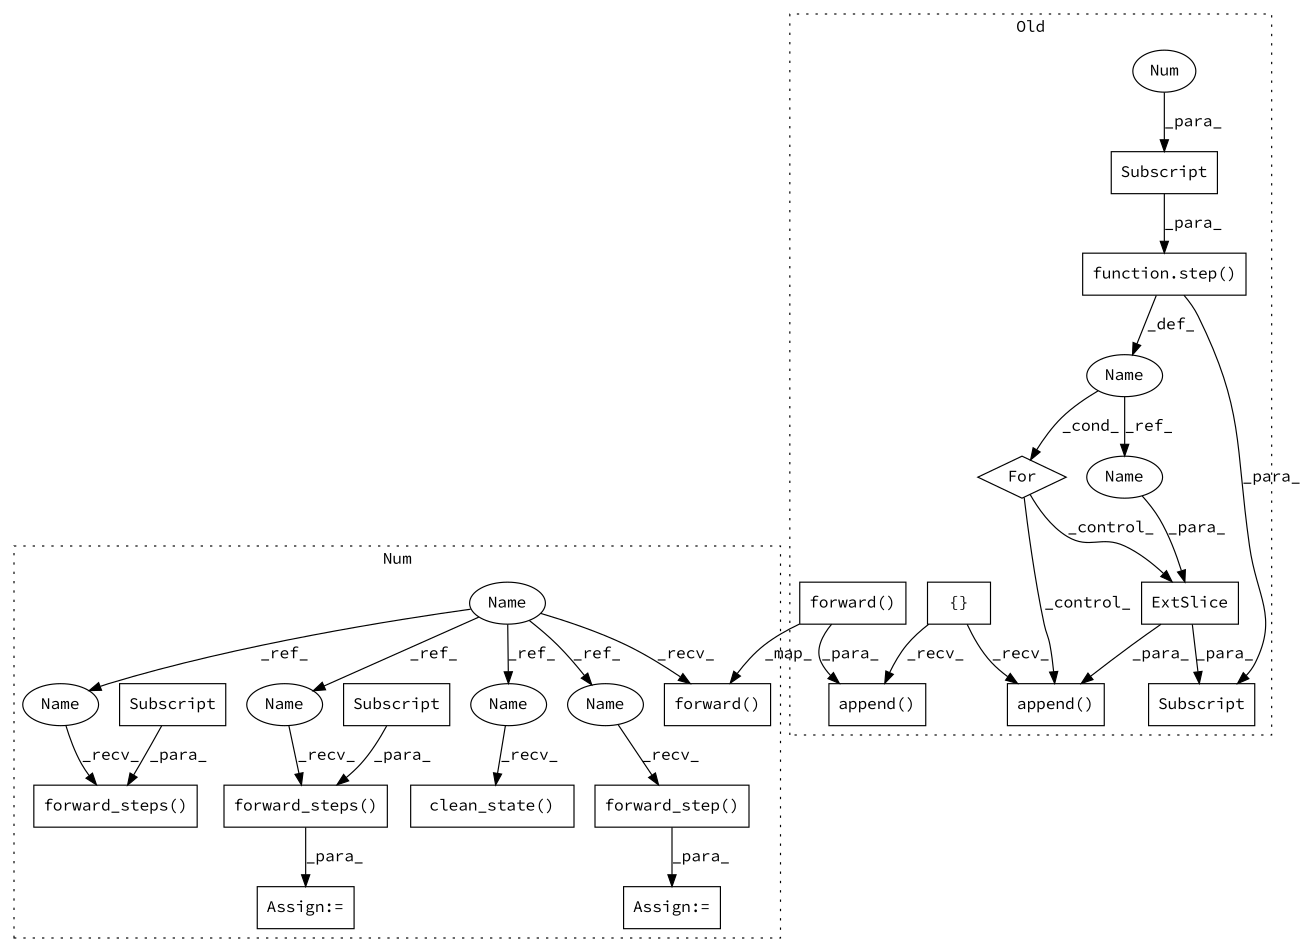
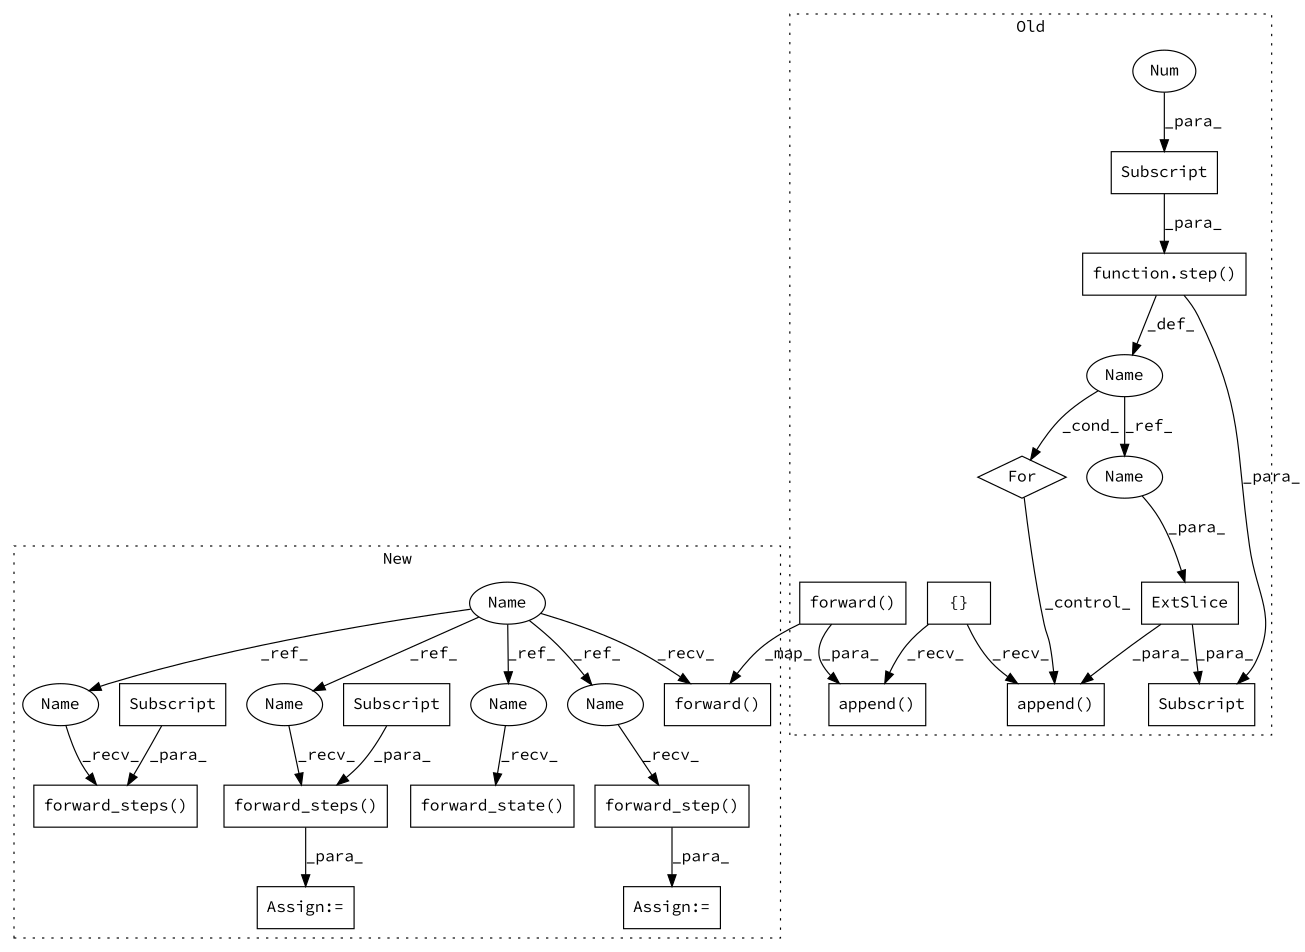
(1091, 542) -> none
(397, 559) -> (397, 559)
(492, 806) -> (492, 806)
